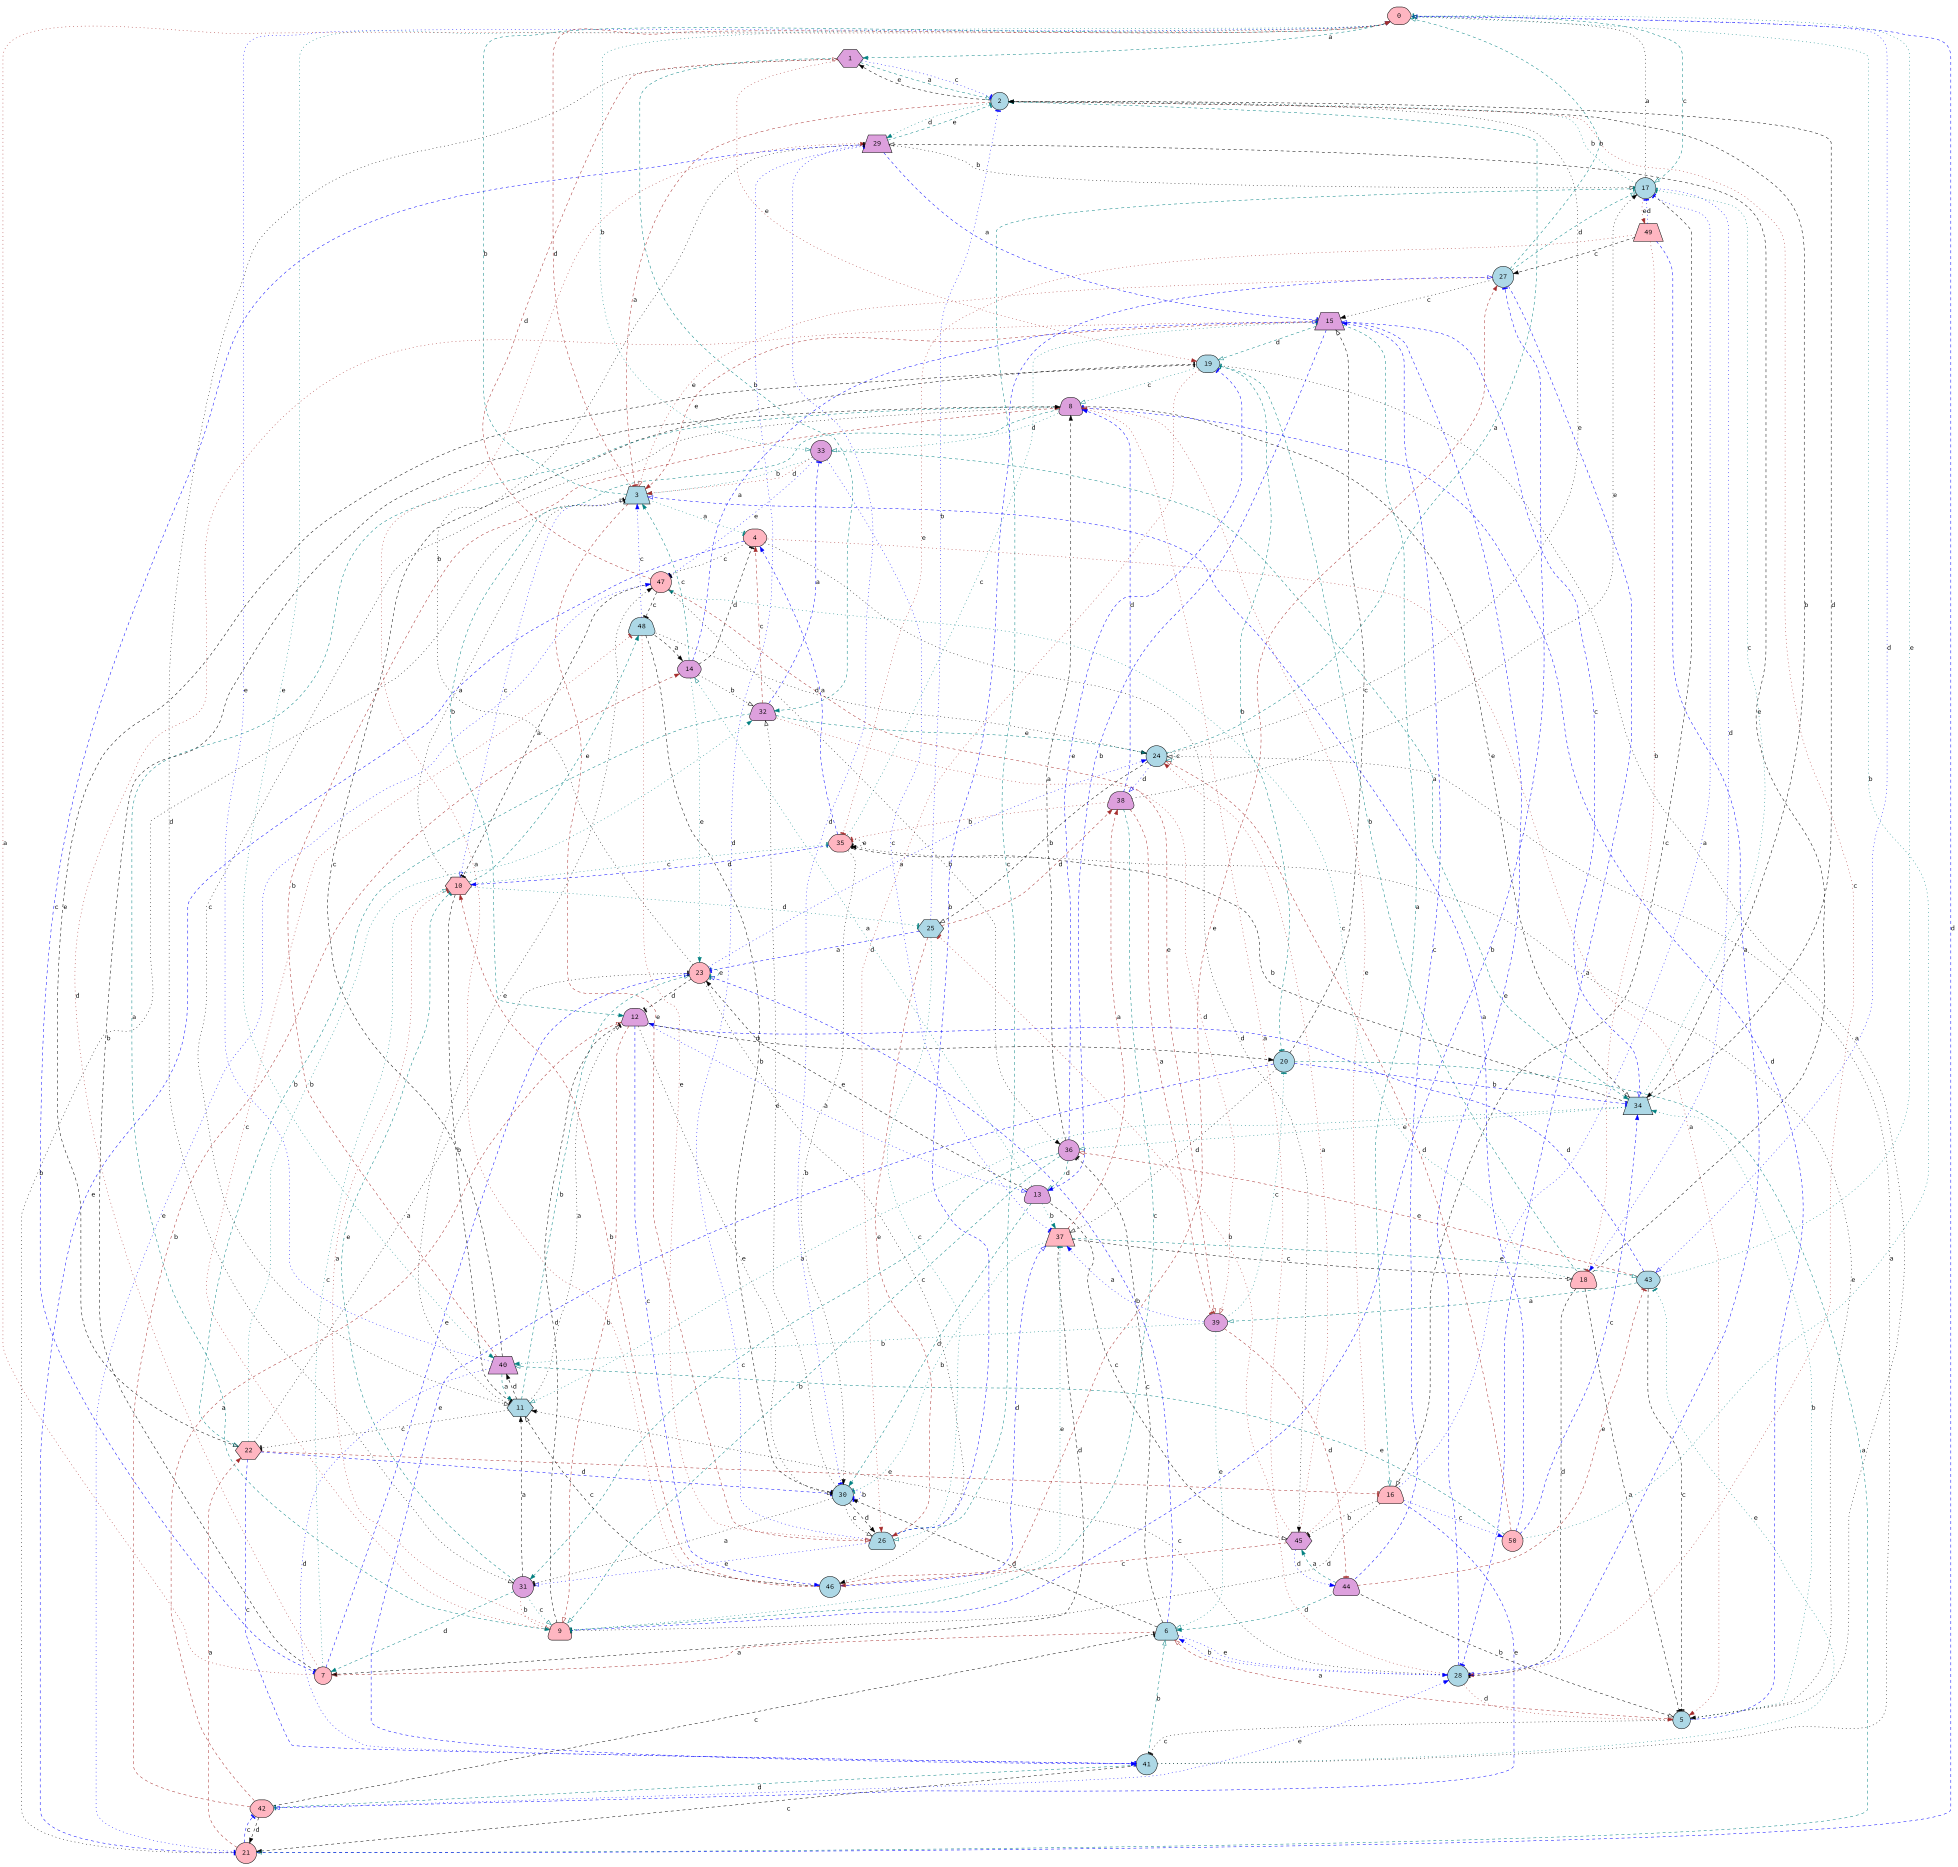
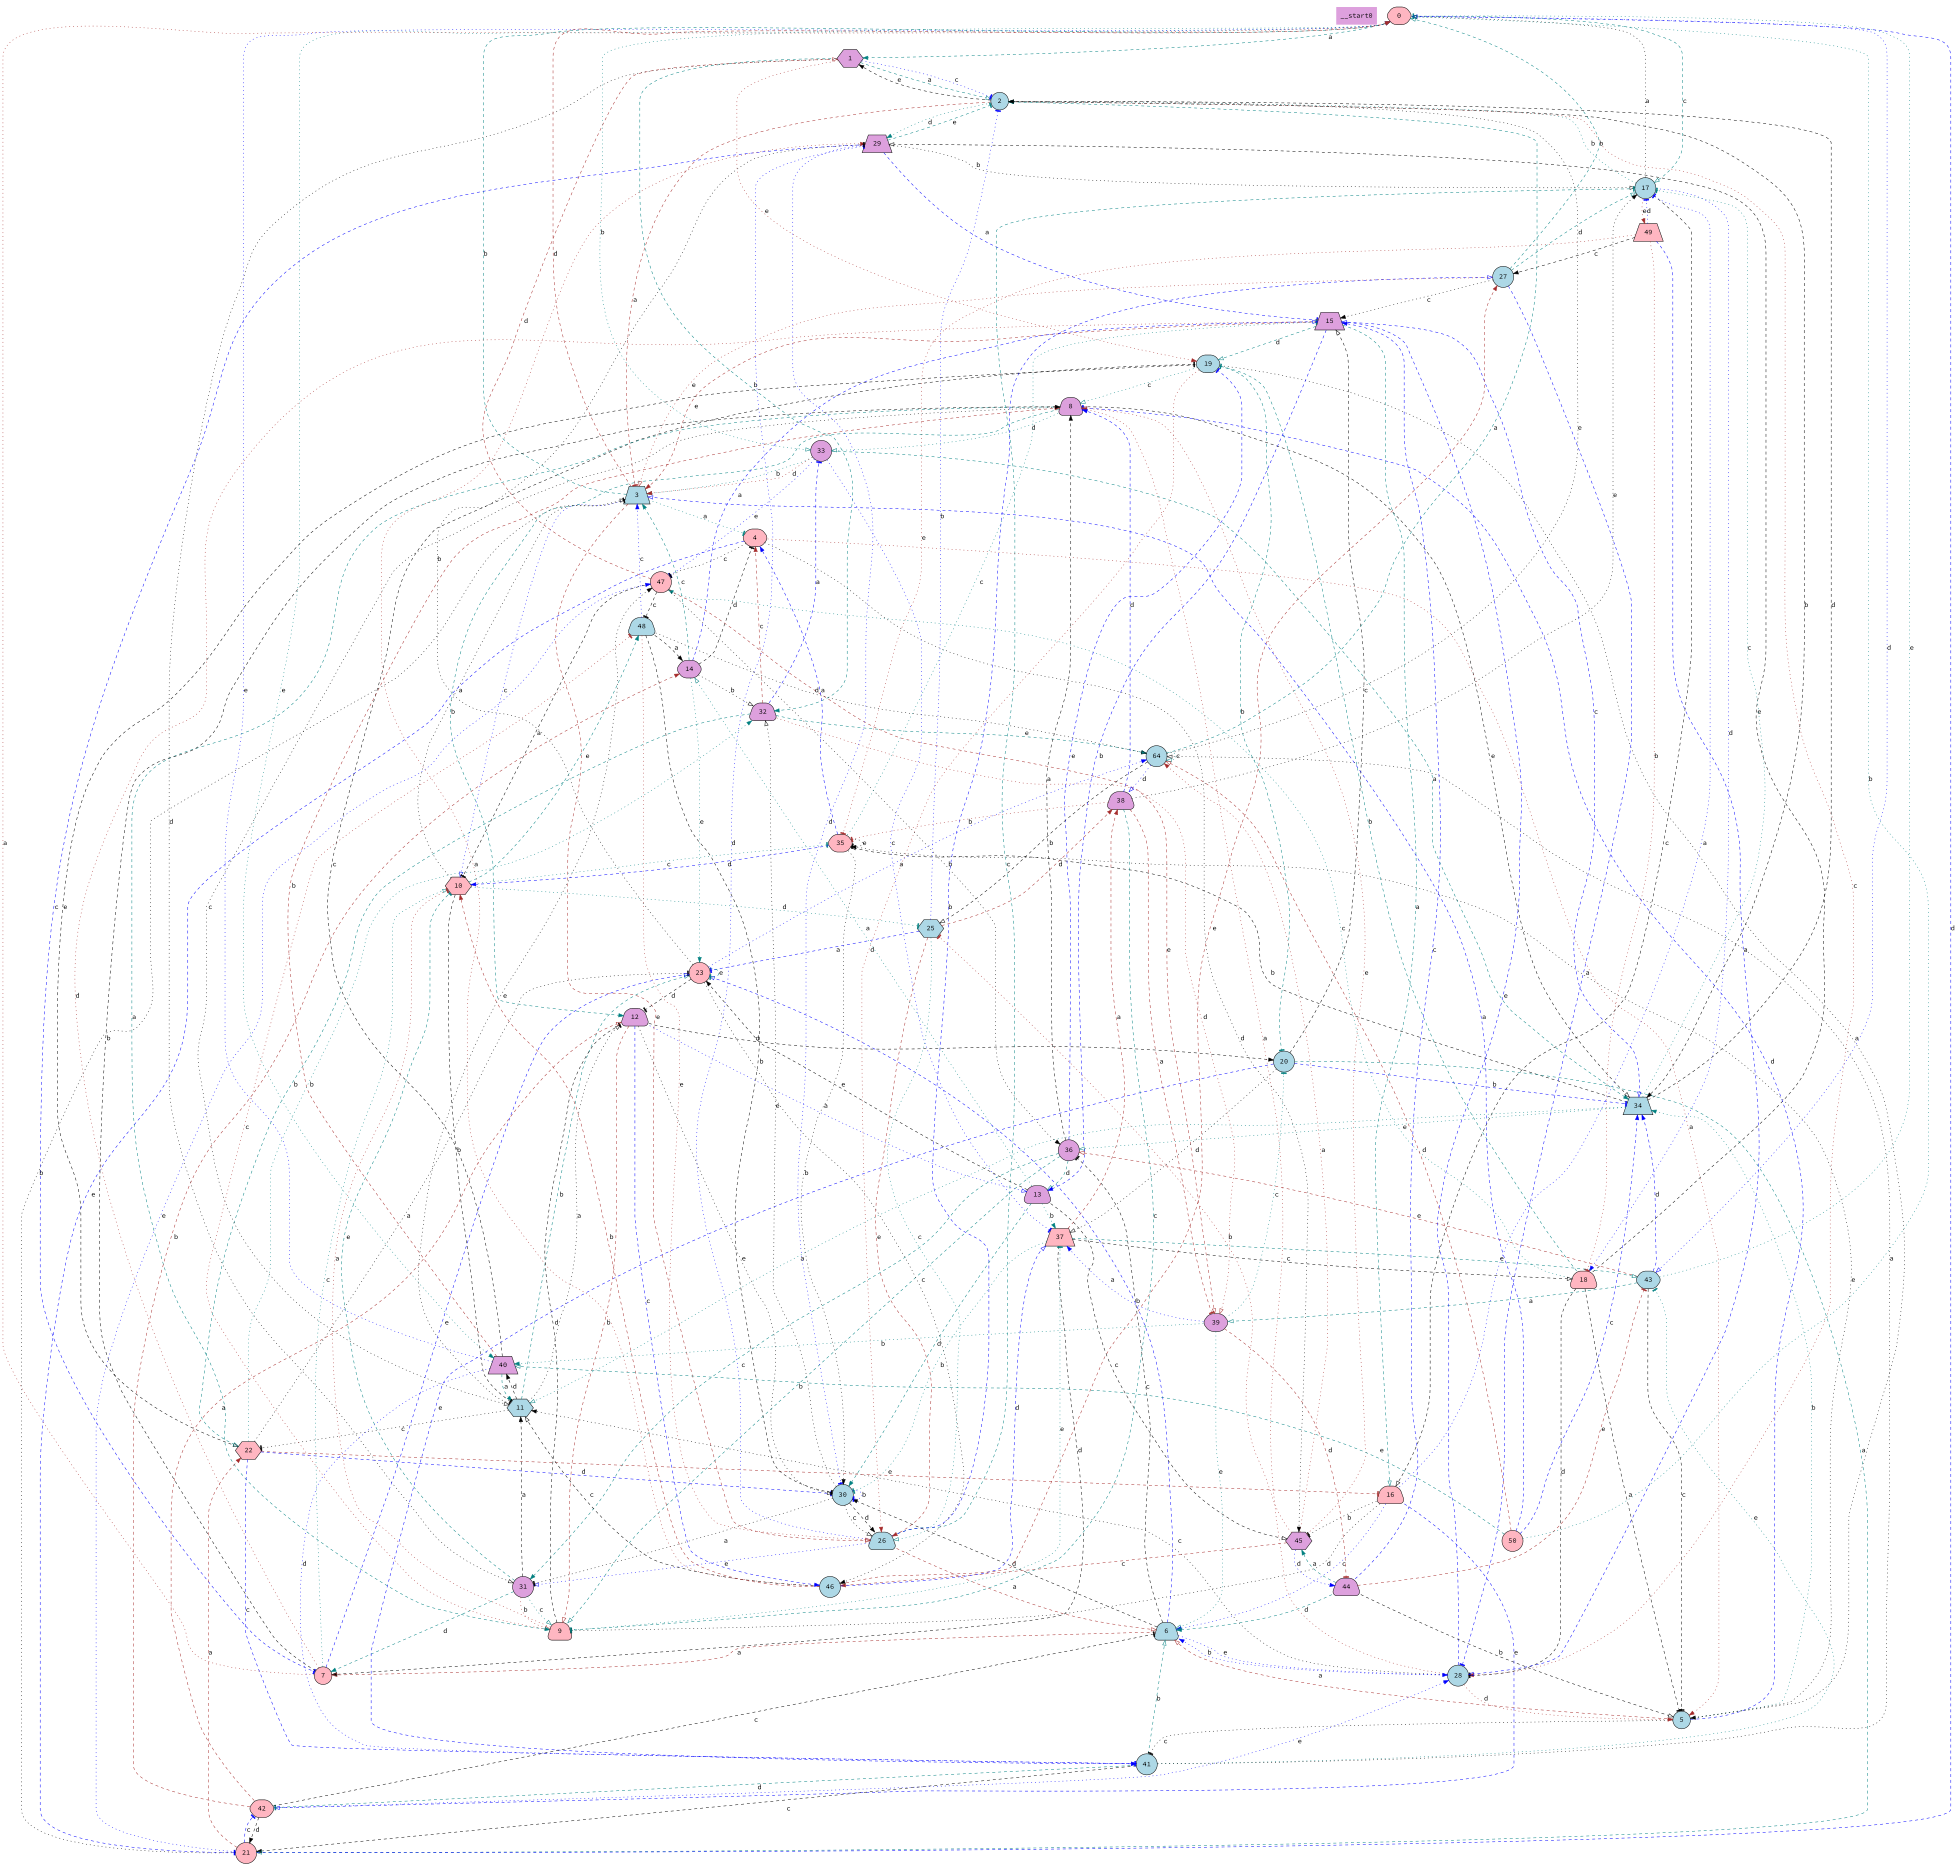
none -> (1357, 16)
(1157, 756) -> (1157, 756)
(1192, 1029) -> (1655, 1195)
(1386, 1241) -> none
(1451, 1518) -> (1299, 1590)
none -> (1021, 1600)
